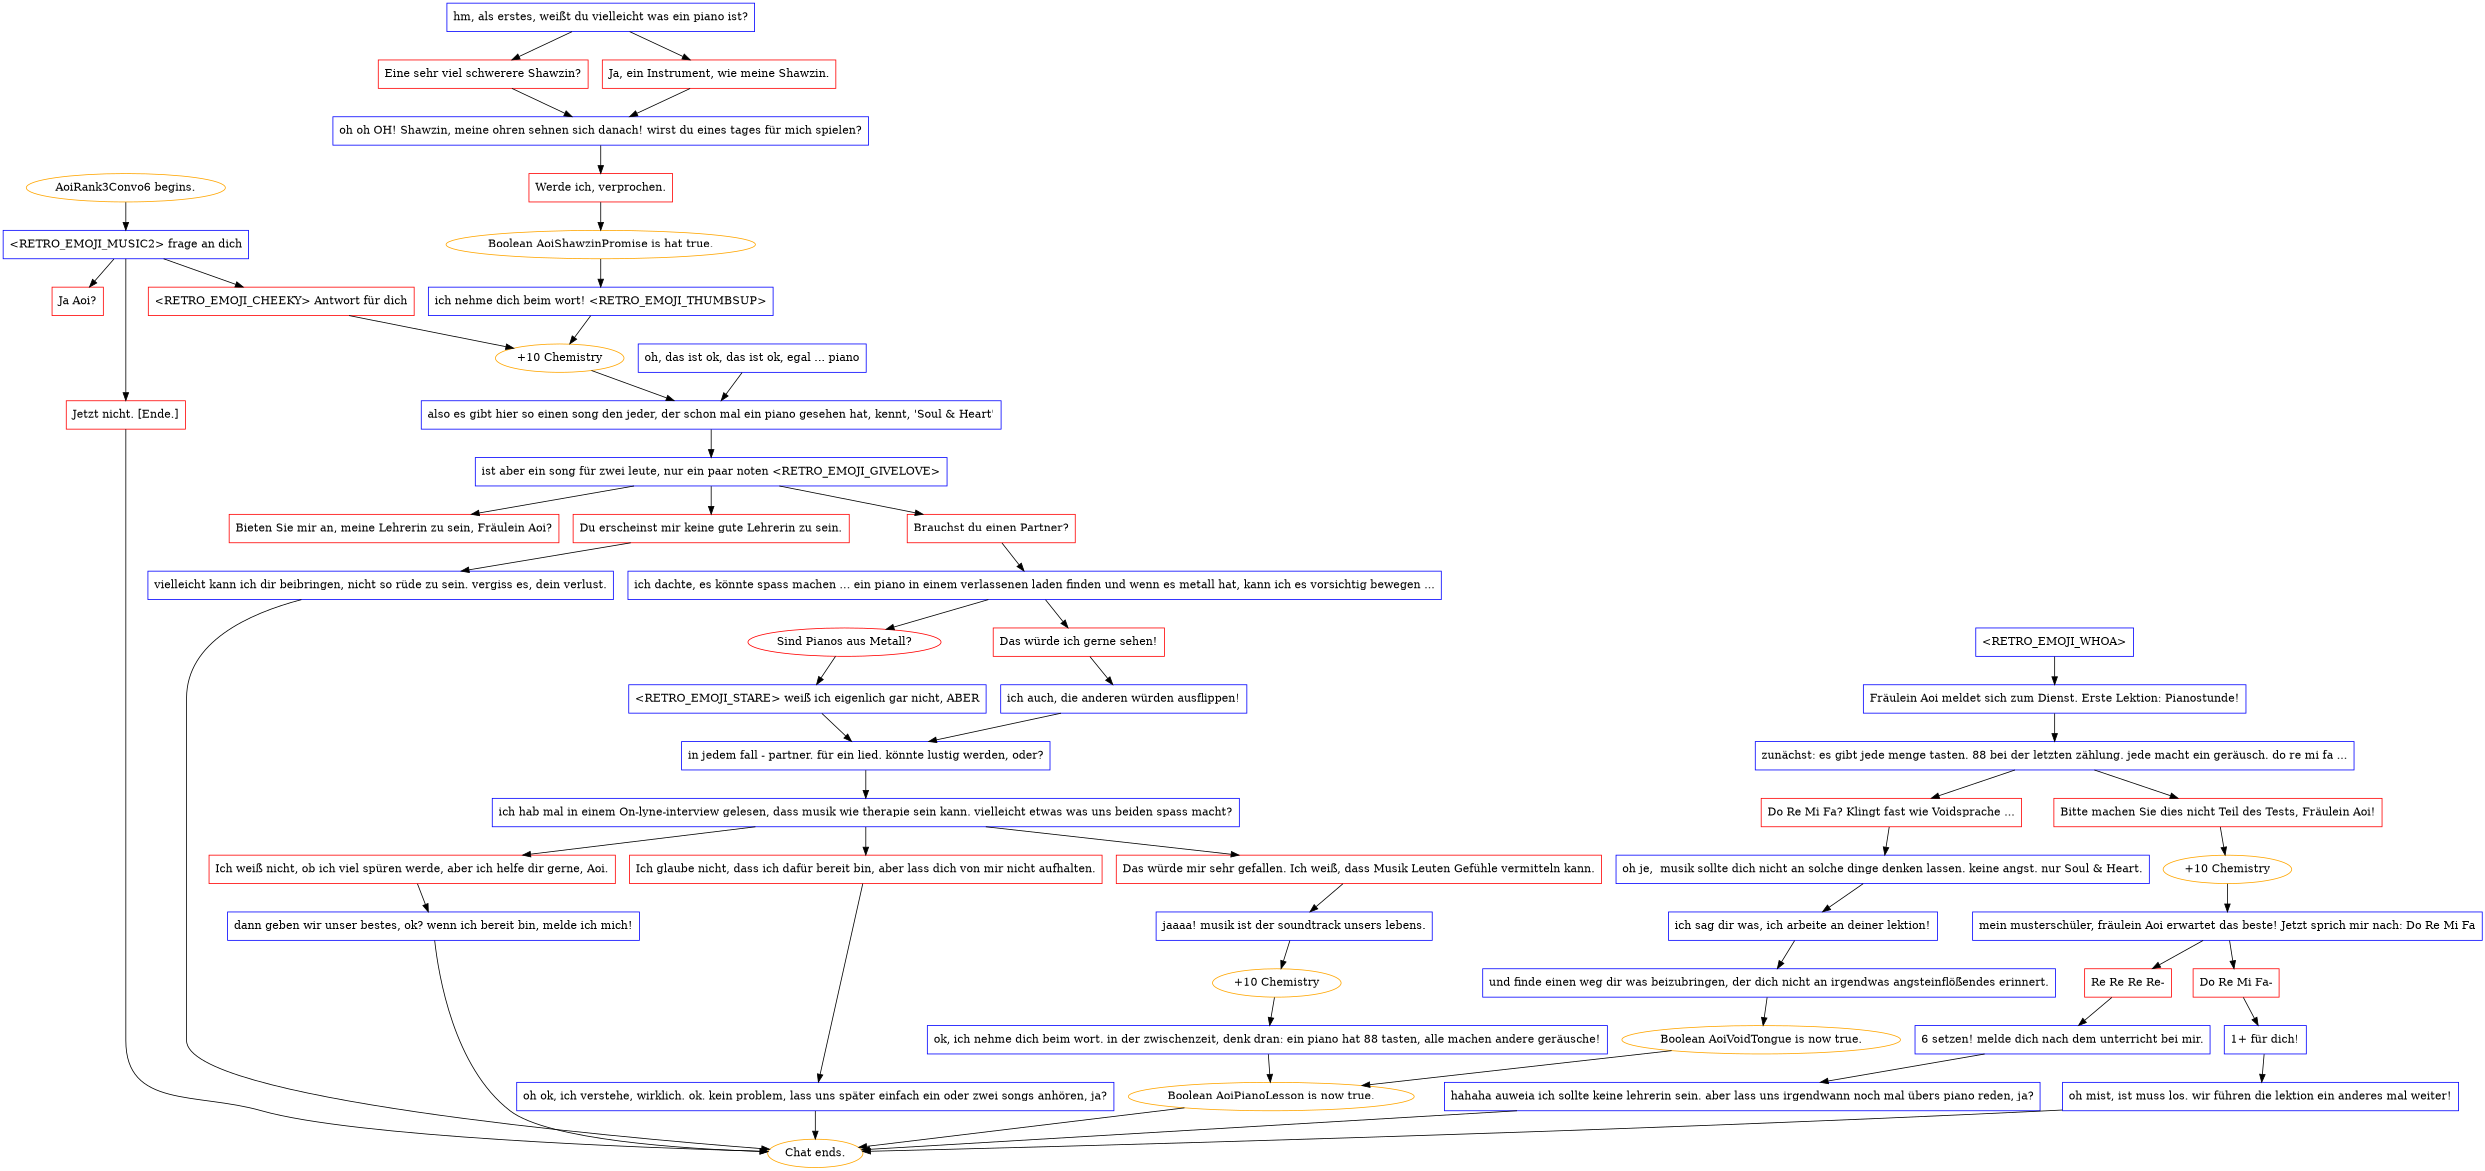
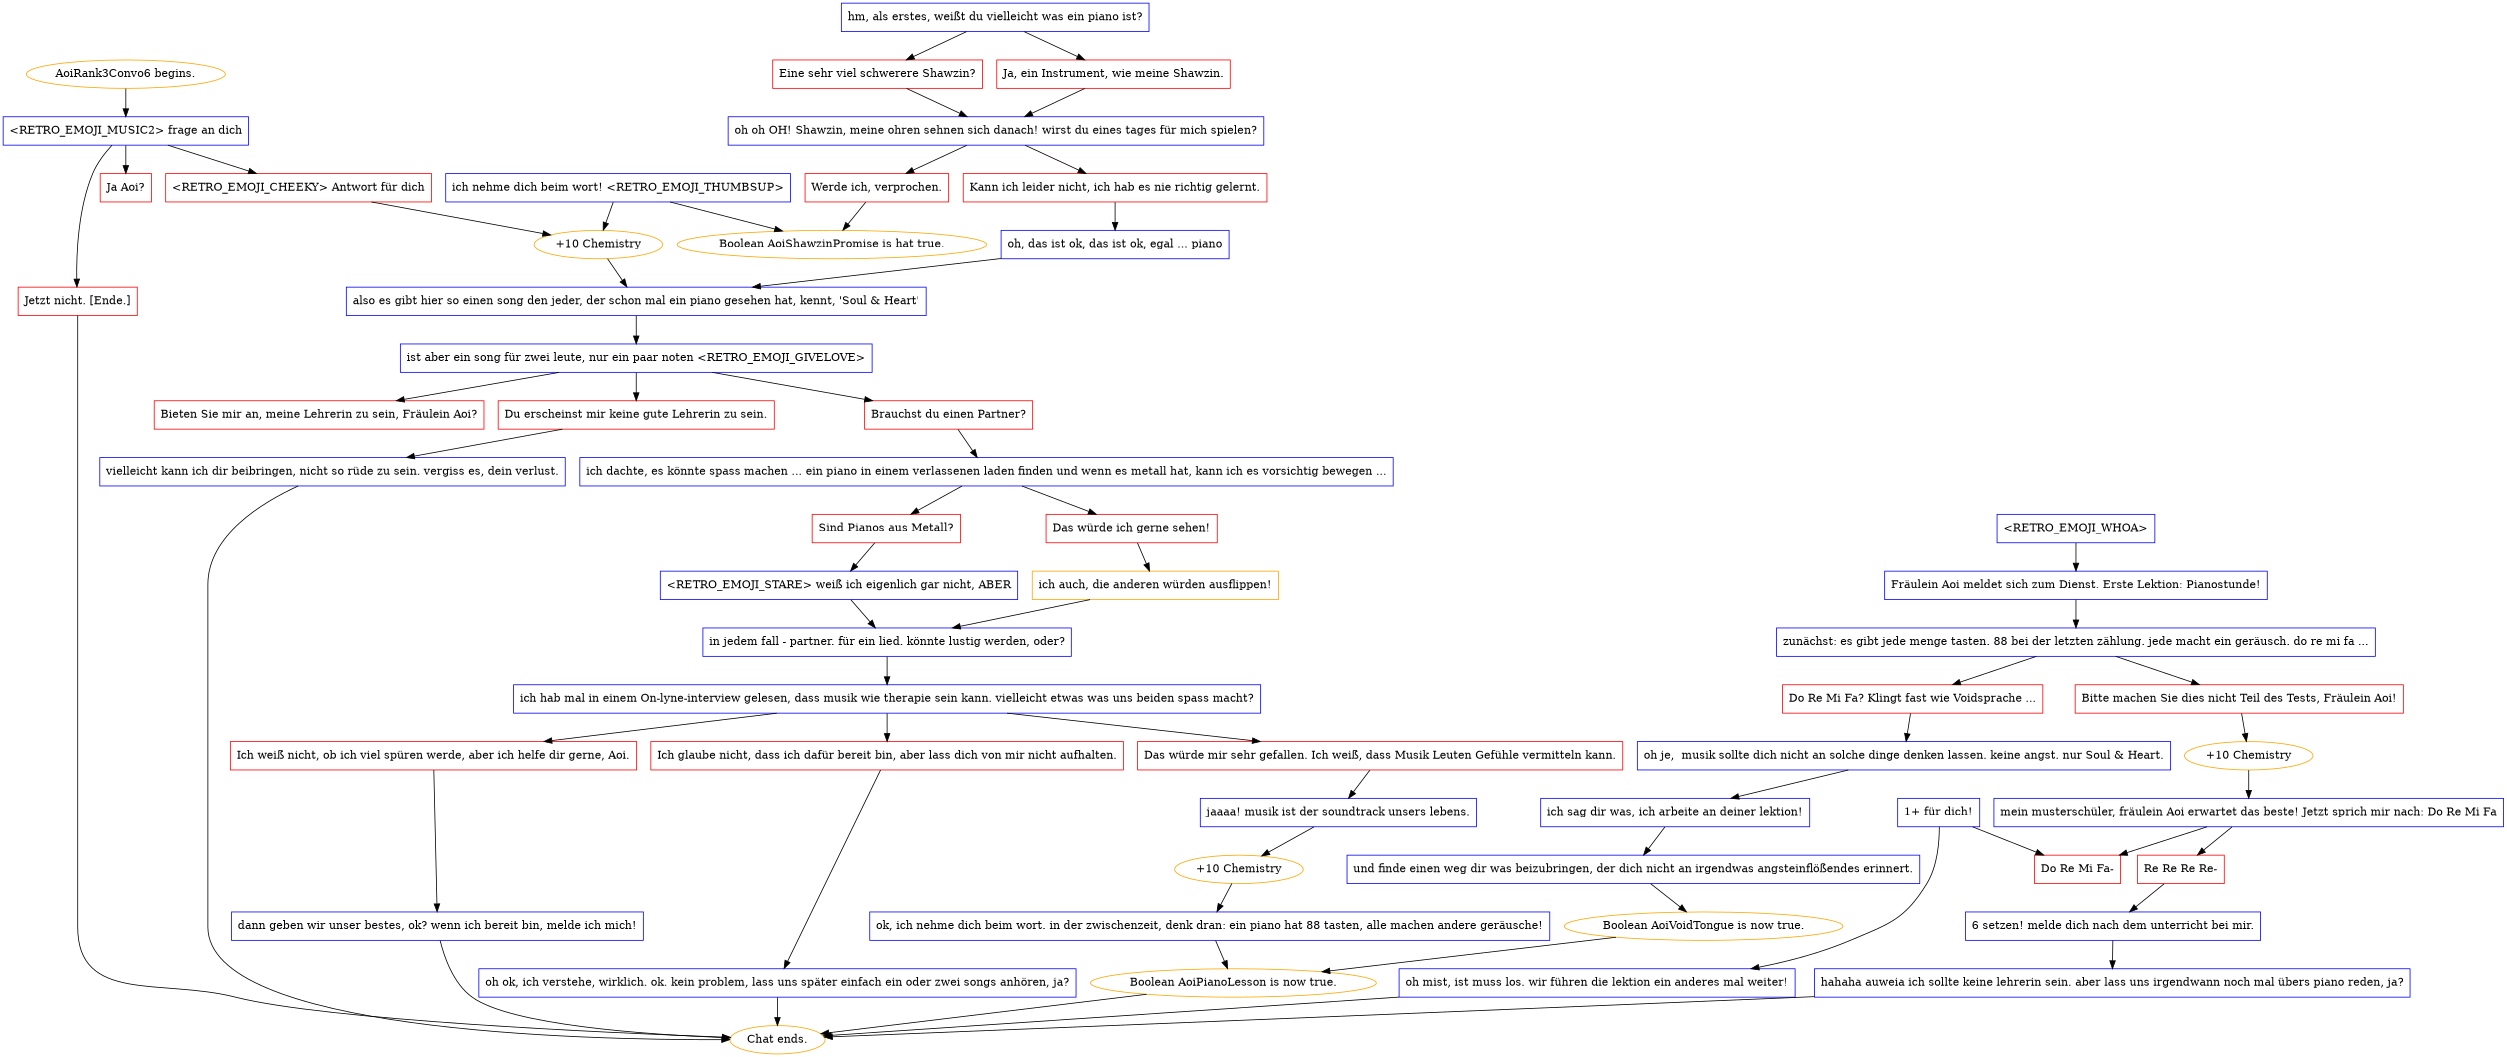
none -> (1115, 188)
(601, 269) -> (723, 216)
(845, 642) -> (886, 529)
(1124, 699) -> (1155, 585)
(2249, 1008) -> (2004, 839)
